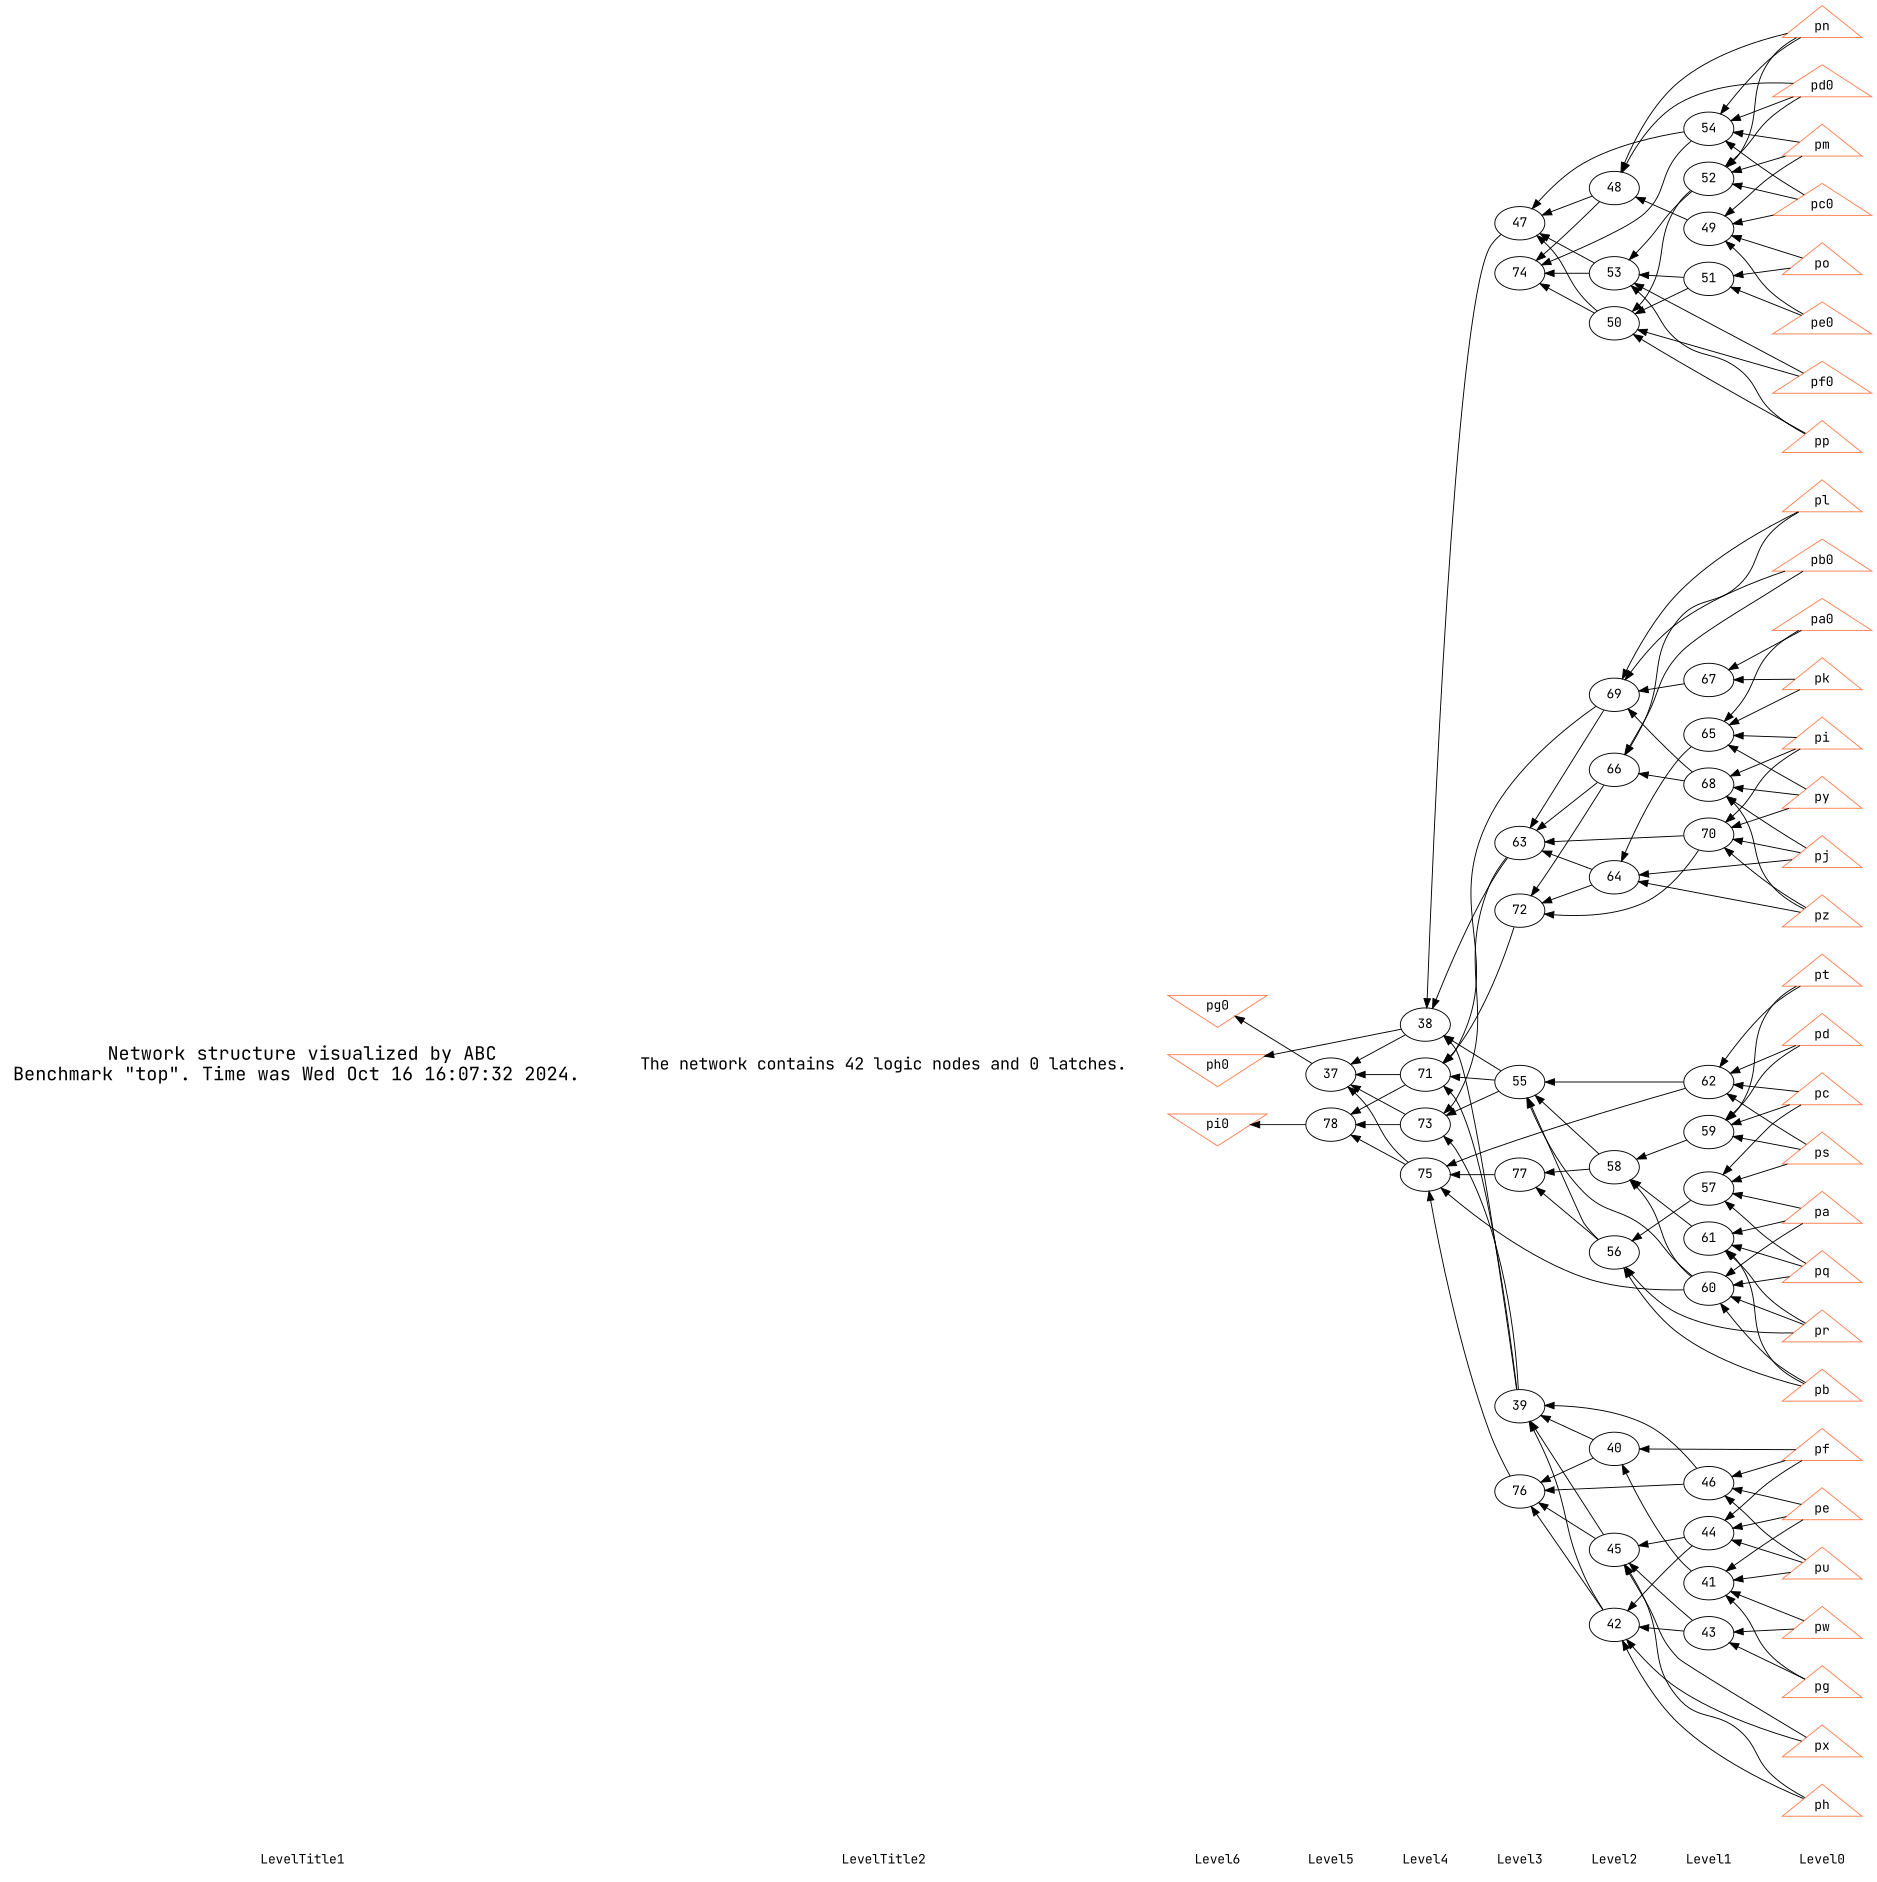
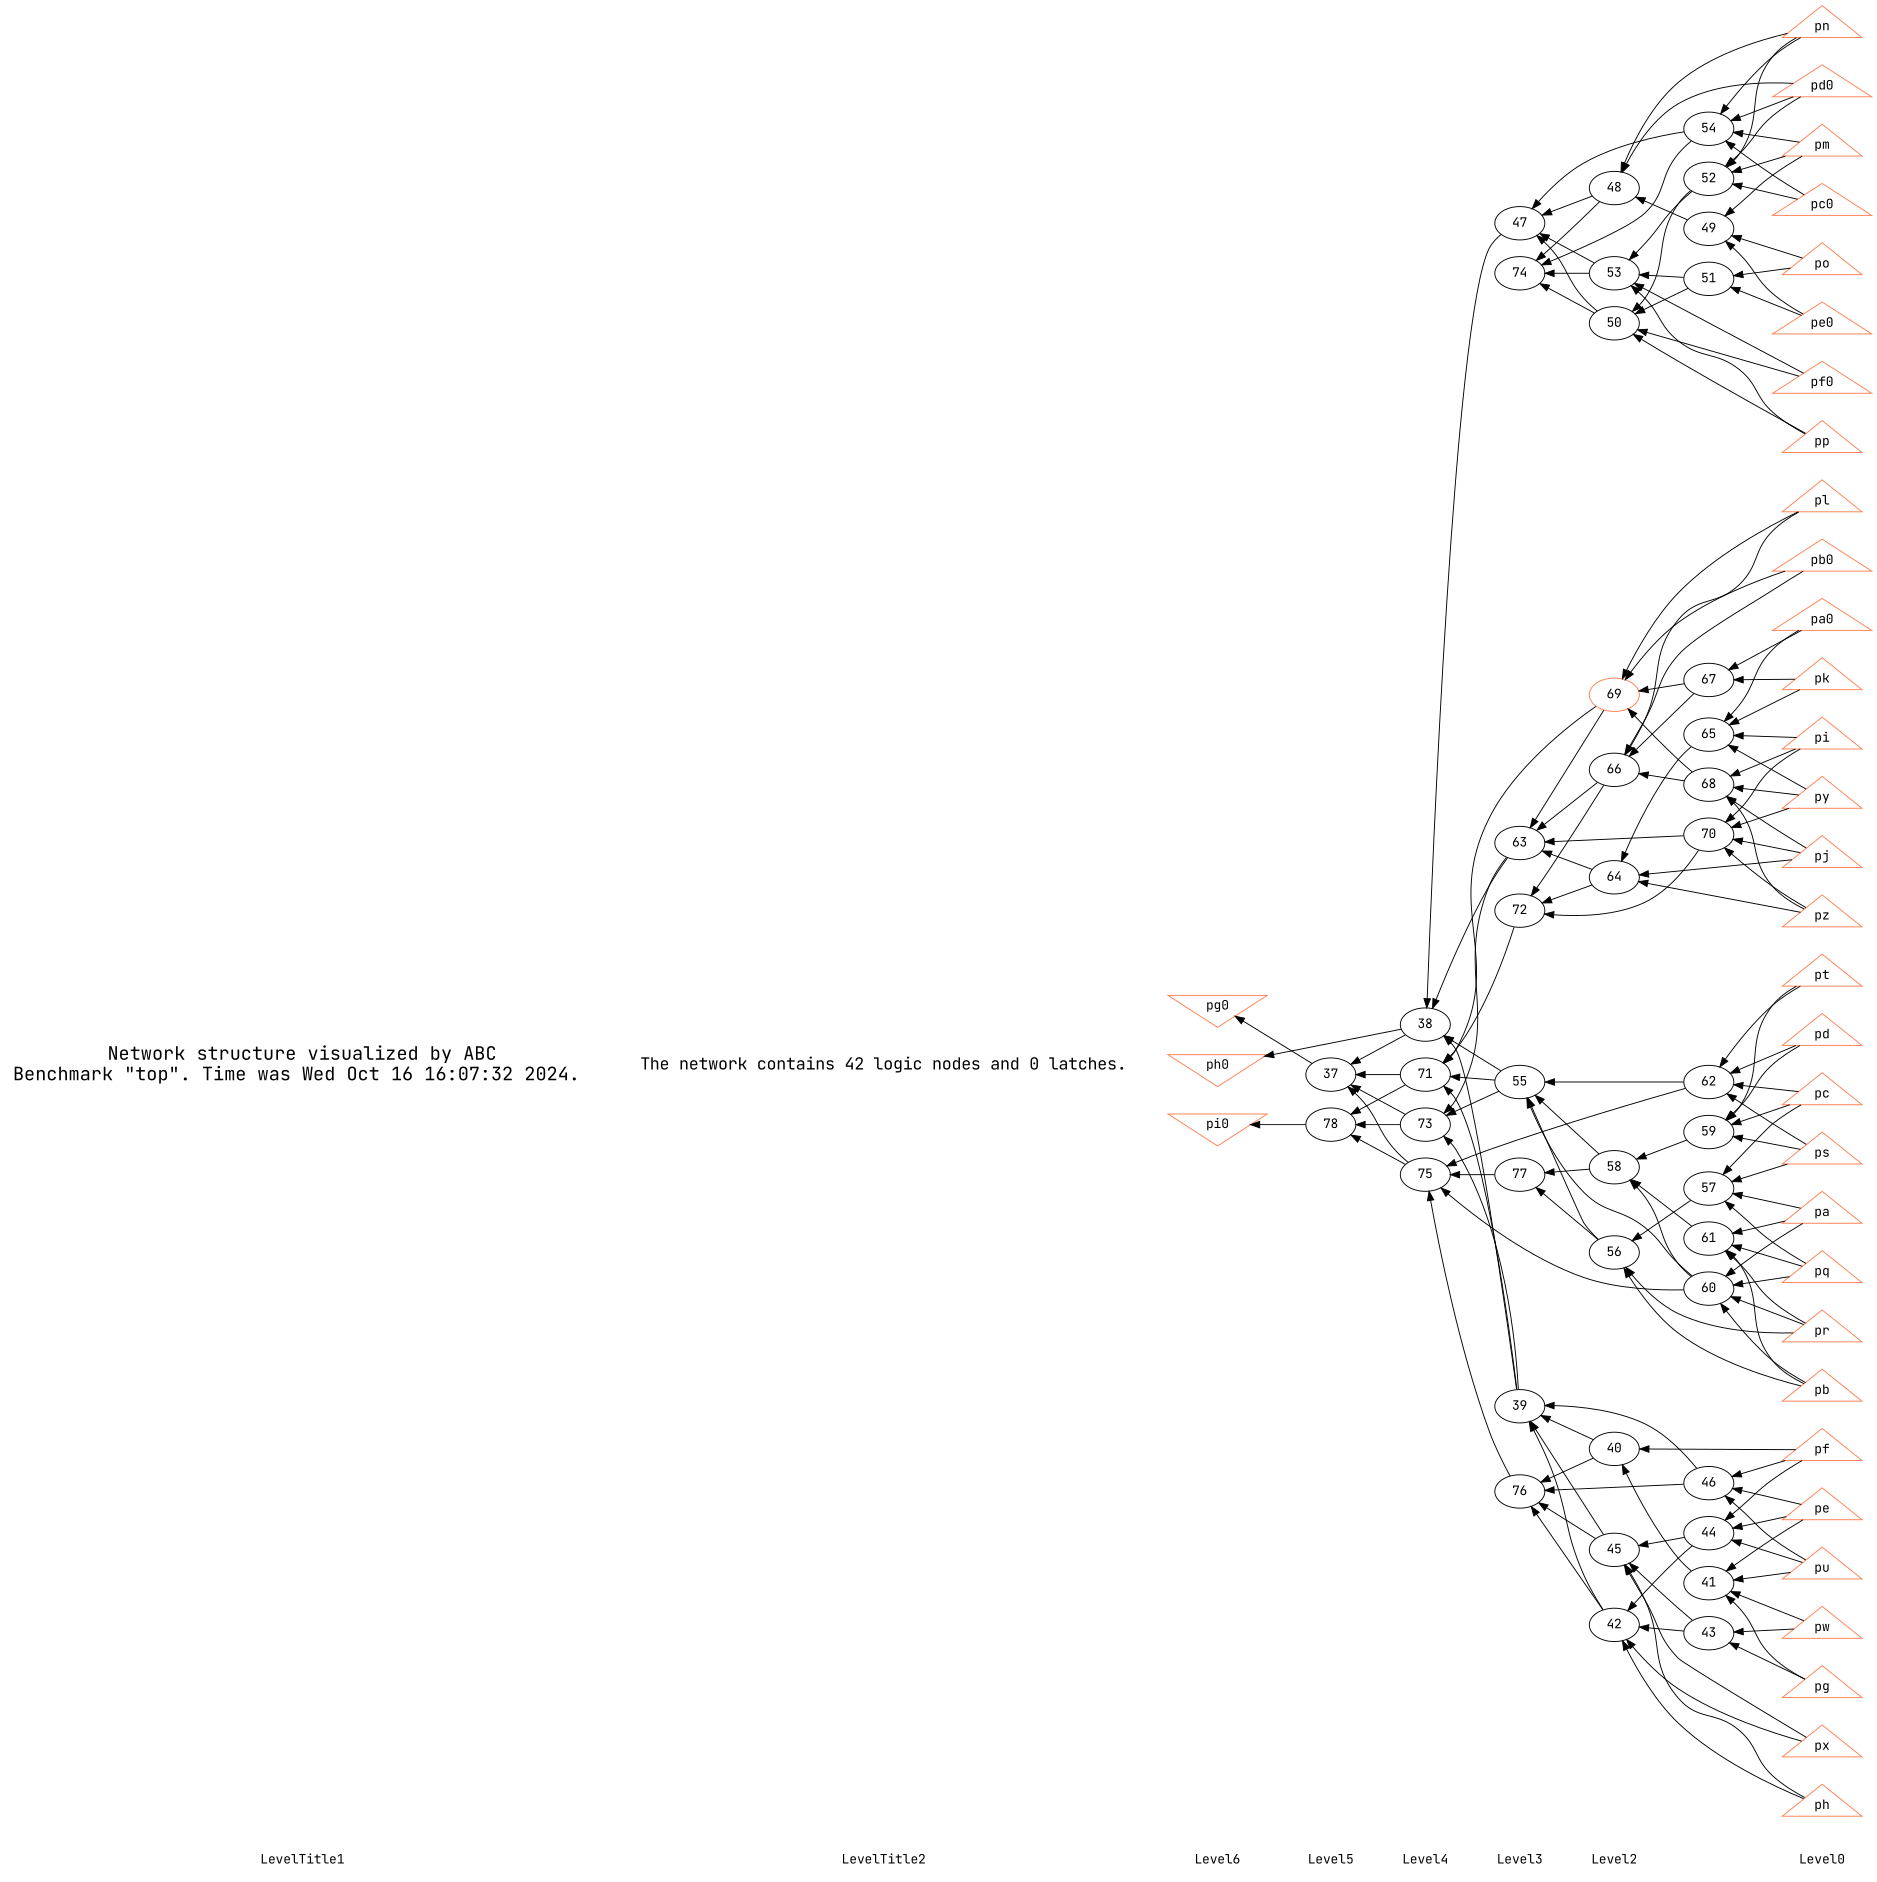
(1758, 218) -> none
(1614, 695) -> (1614, 695)
none -> (1665, 722)
(1709, 1860) -> none
